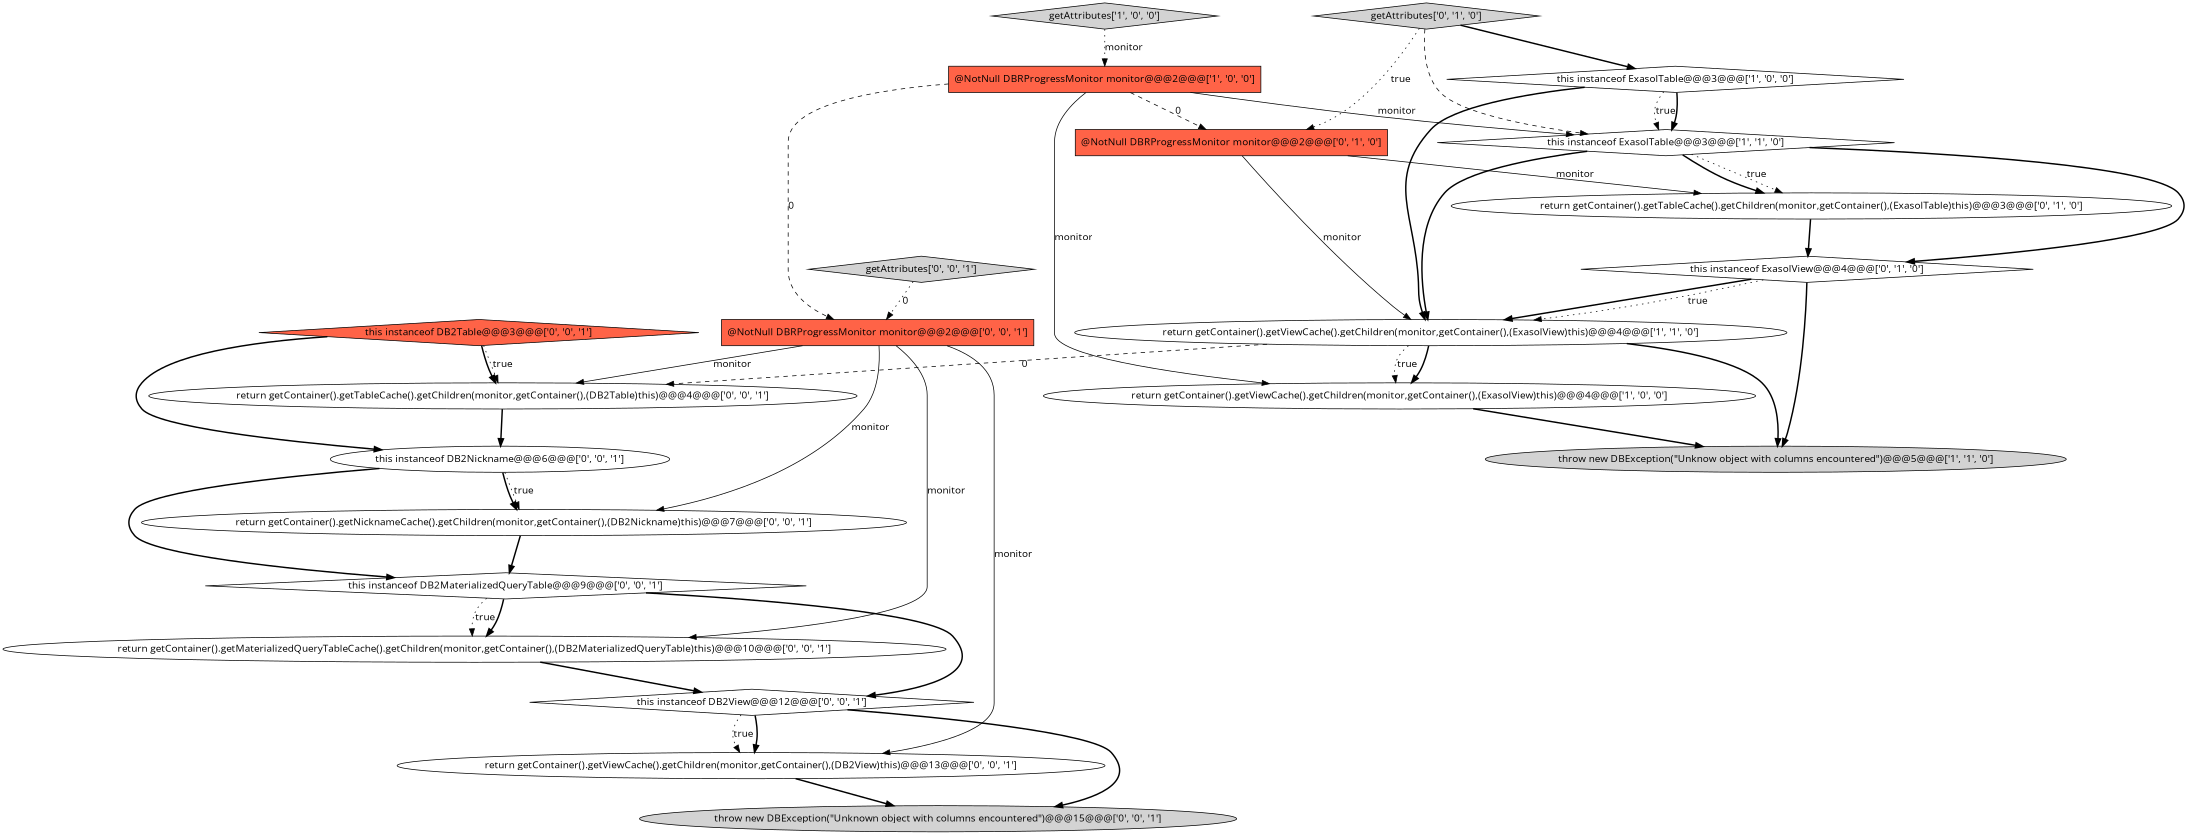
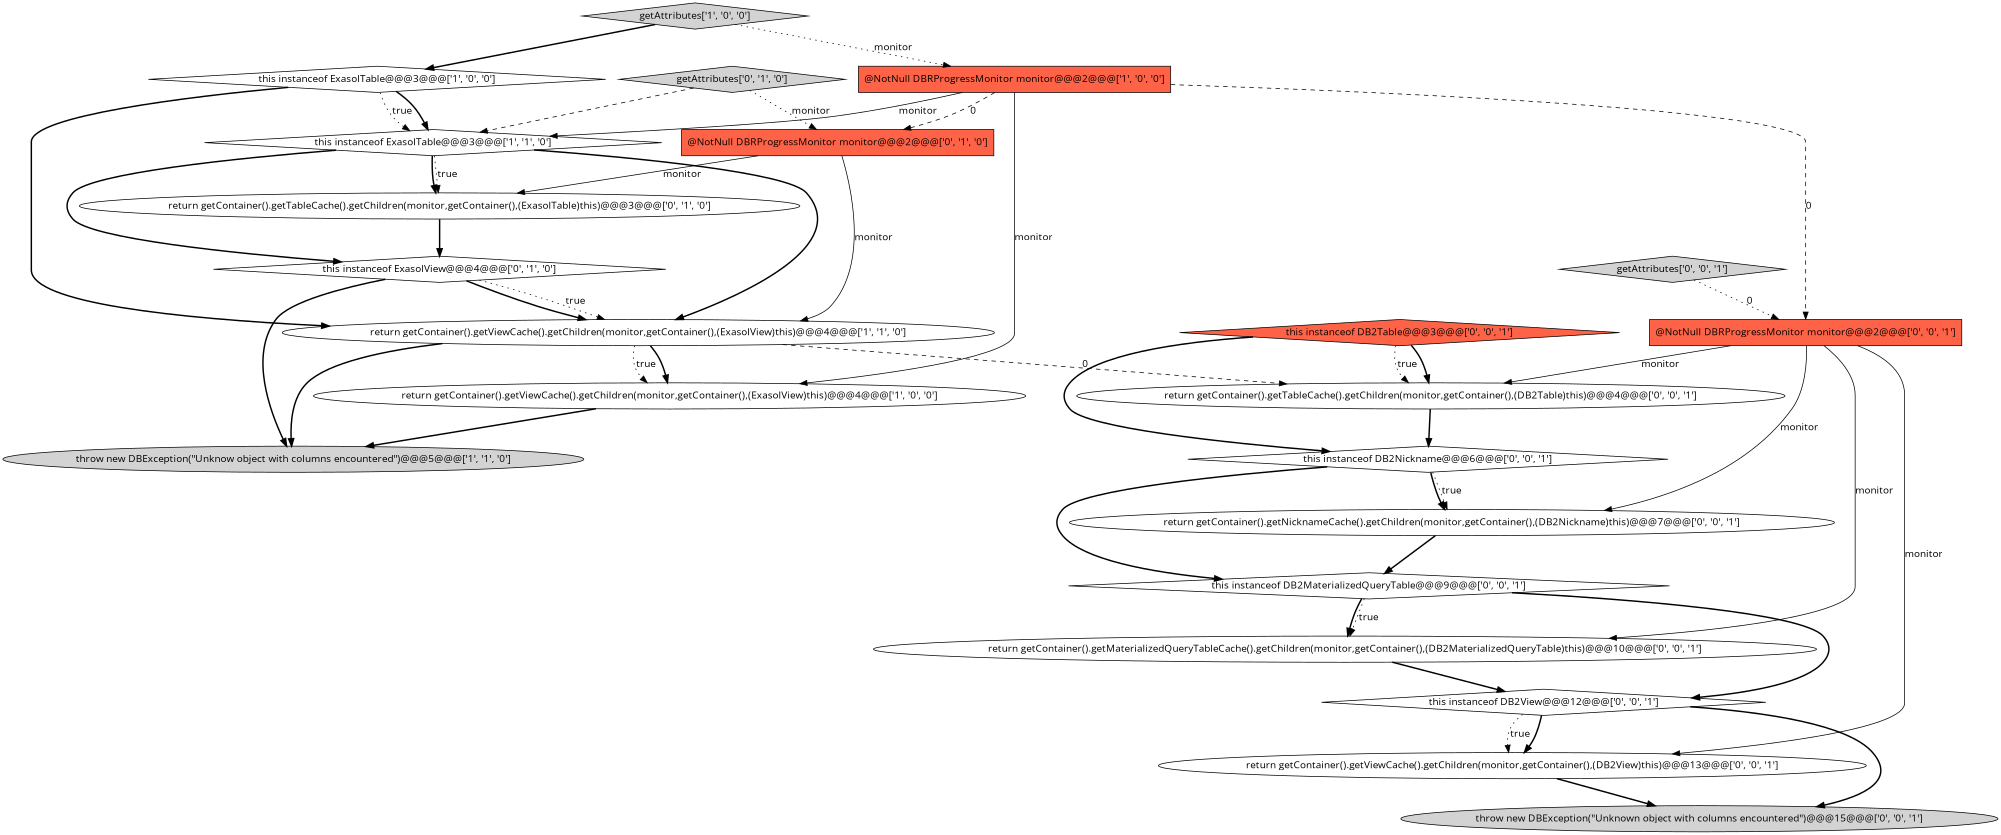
(1544, 46) -> (544, 46)
(1401, 79) -> (811, 111)
(500, 459) -> (1428, 459)
